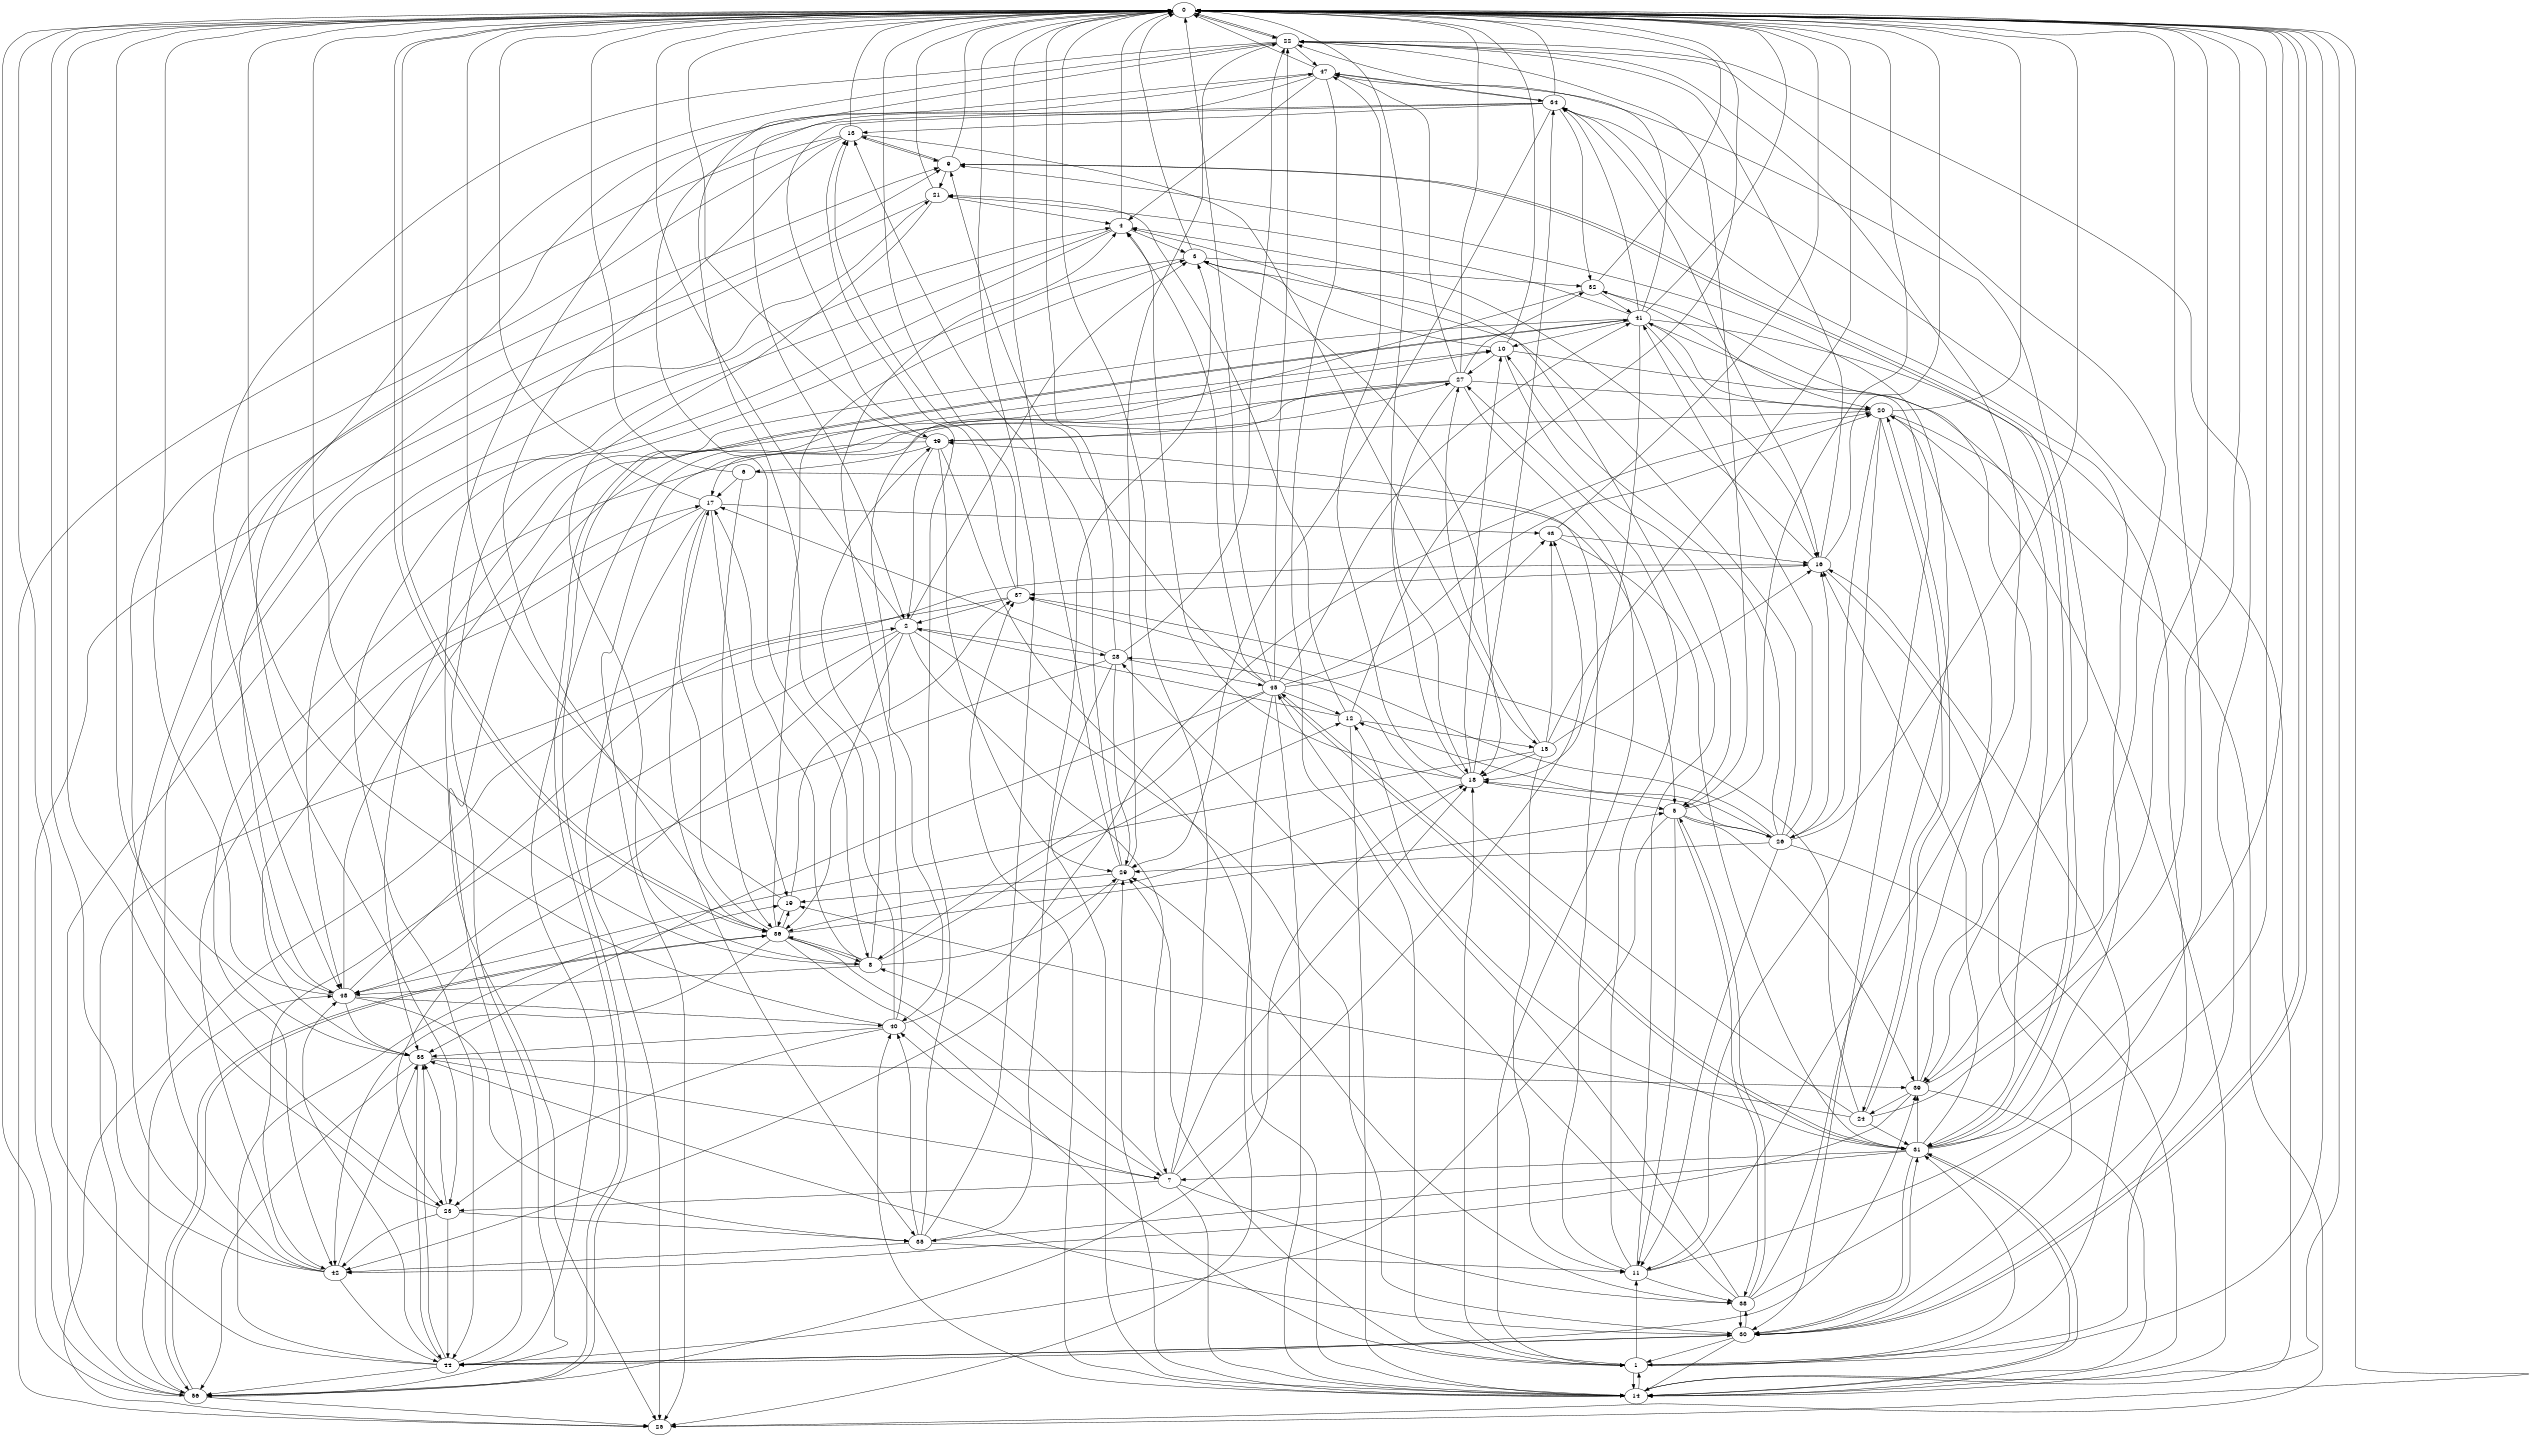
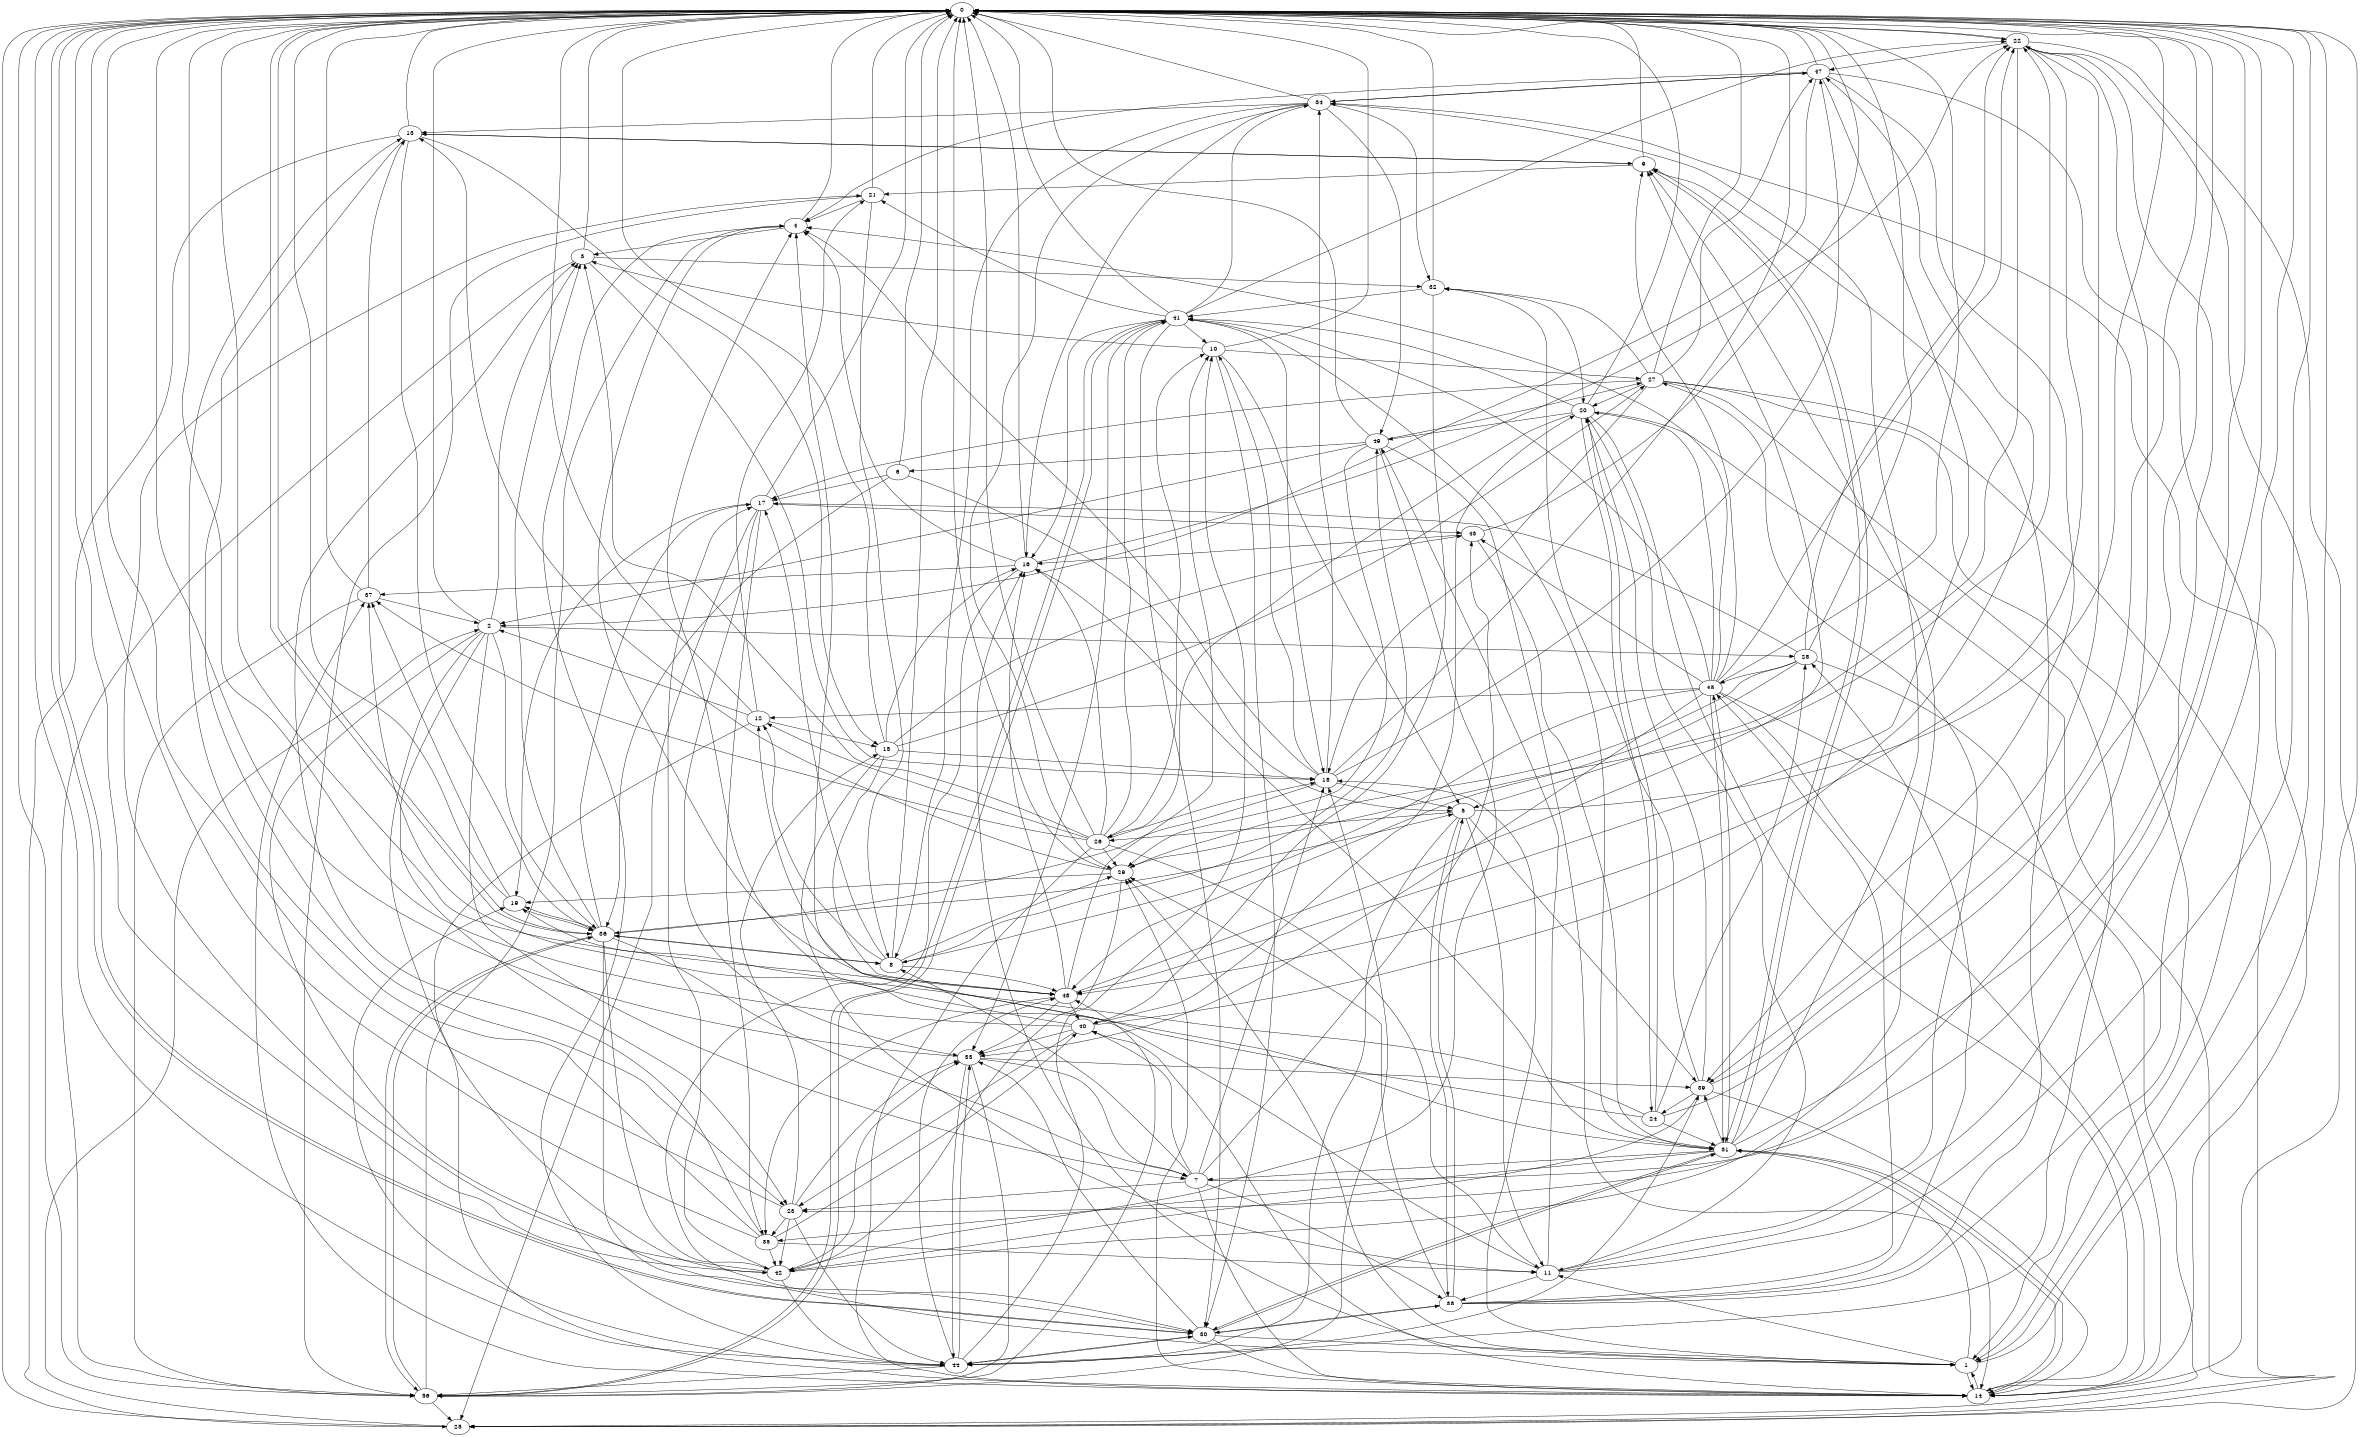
none -> (746, 959)
